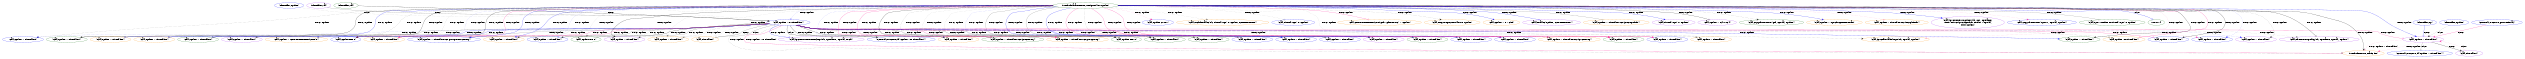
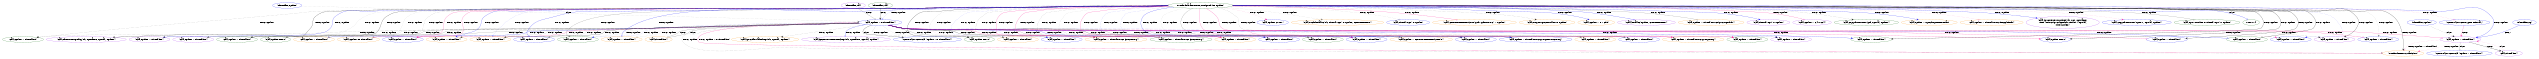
(1414, 6) -> (1518, 7)
(1769, 7) -> (1844, 7)
(1470, 12) -> (1565, 12)
(821, 39) -> (846, 39)
